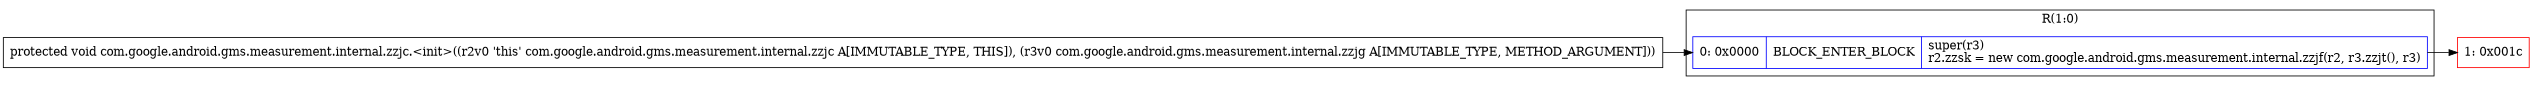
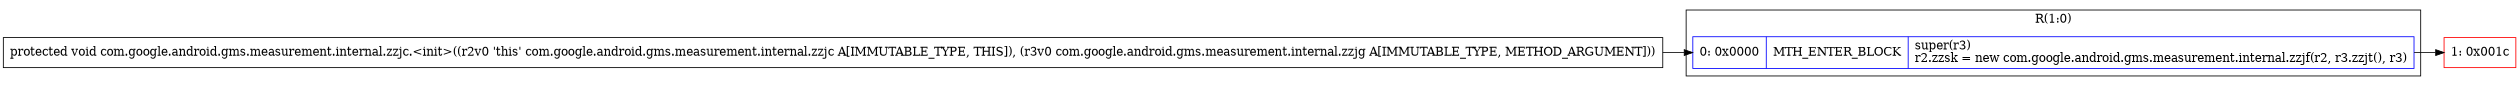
(1844, 52) -> (1837, 52)
